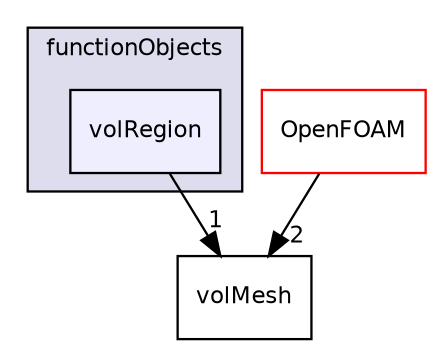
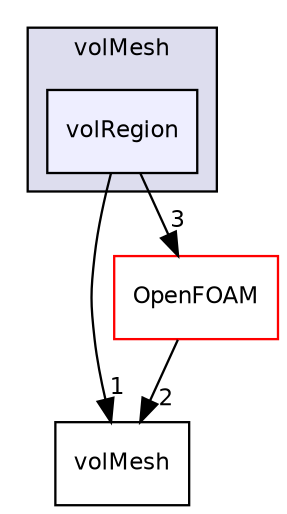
(135, 50) -> (122, 50)
none -> (155, 206)
